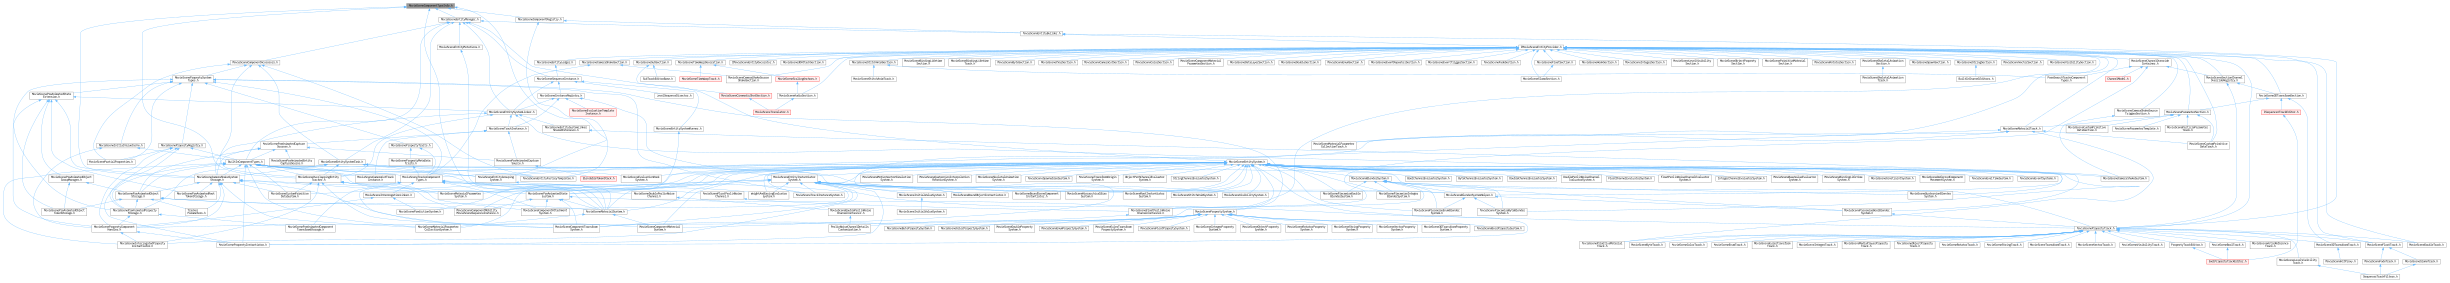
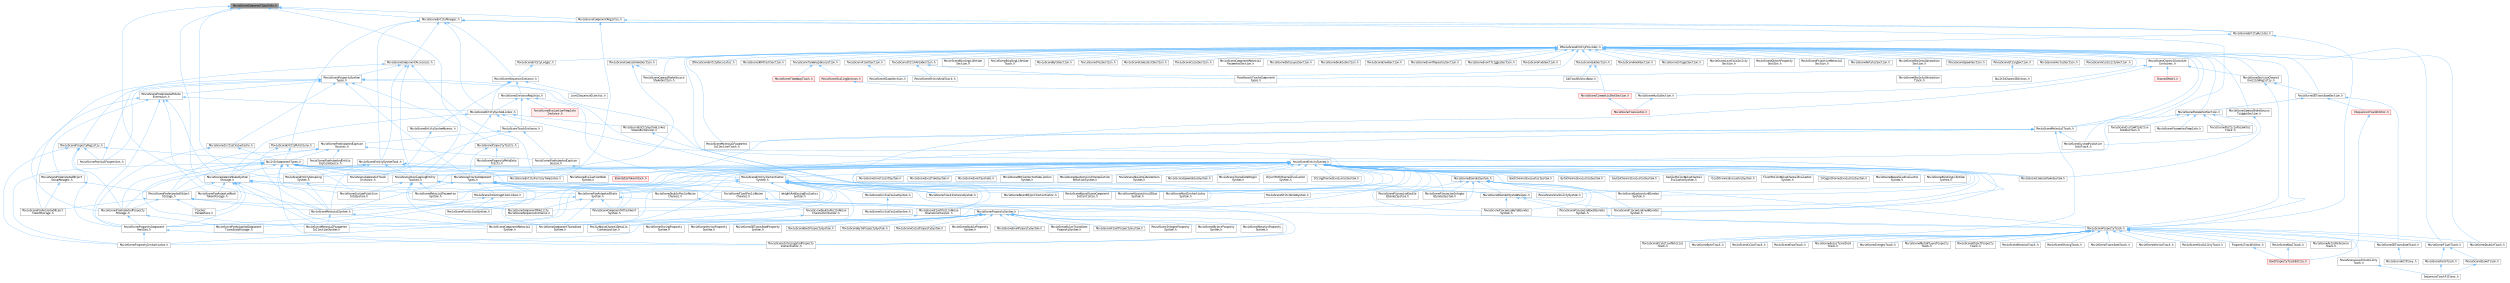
(360, 121) -> (287, 155)
(1572, 165) -> (1466, 168)
(1942, 179) -> none
